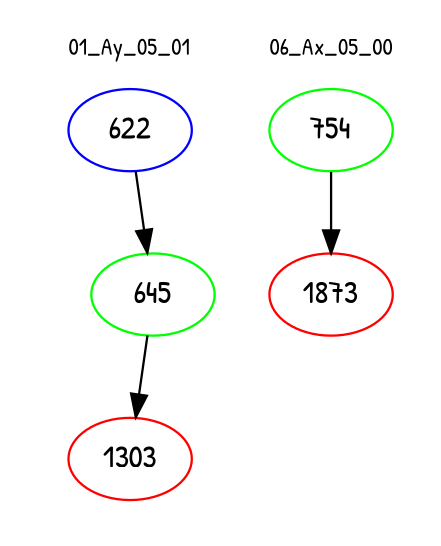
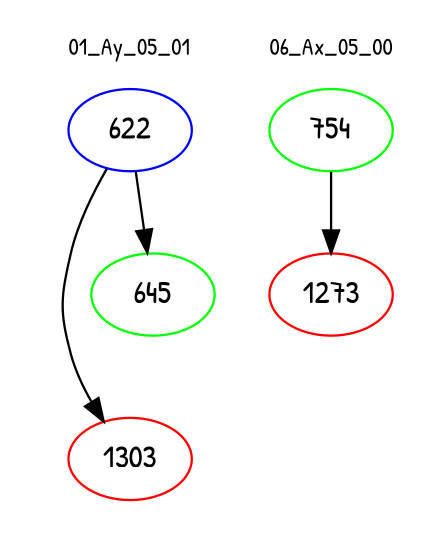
(331, 295) -> (331, 295)
(143, 365) -> (65, 284)
